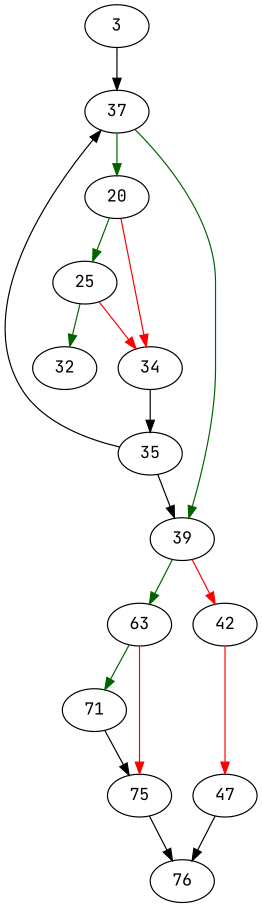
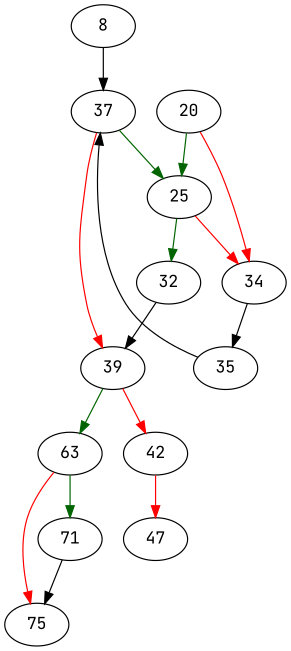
(117, 26) -> (103, 26)
(117, 149) -> (137, 150)
(216, 307) -> (80, 235)
(164, 491) -> (146, 317)
(182, 881) -> none
